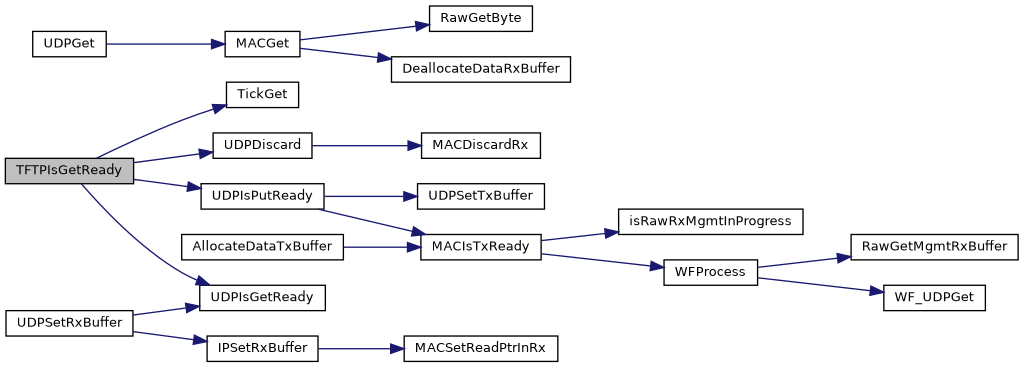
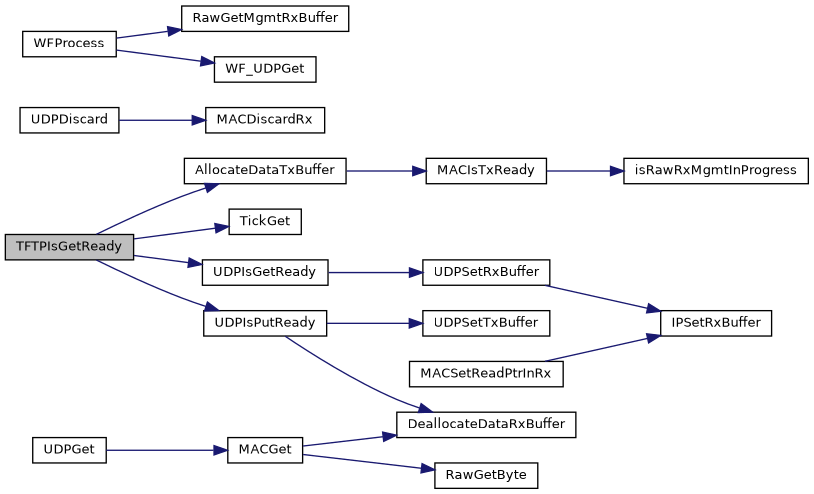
(167, 158) -> (150, 209)
(365, 220) -> (350, 376)
(596, 260) -> none
(159, 312) -> (369, 273)
(354, 349) -> (596, 350)
